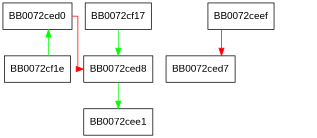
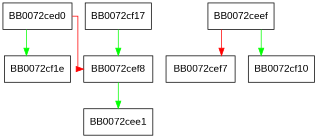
(48, 46) -> (26, 39)
(118, 69) -> (118, 69)
(201, 69) -> (201, 69)
none -> (281, 69)
